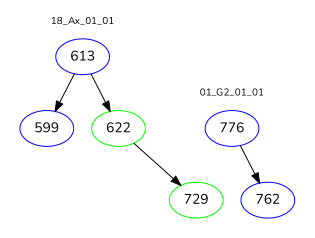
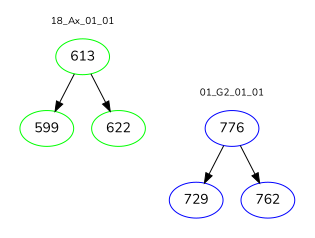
(83, 57) -> (83, 57)
(47, 128) -> (47, 128)
(154, 161) -> (216, 160)
(196, 200) -> (196, 200)
